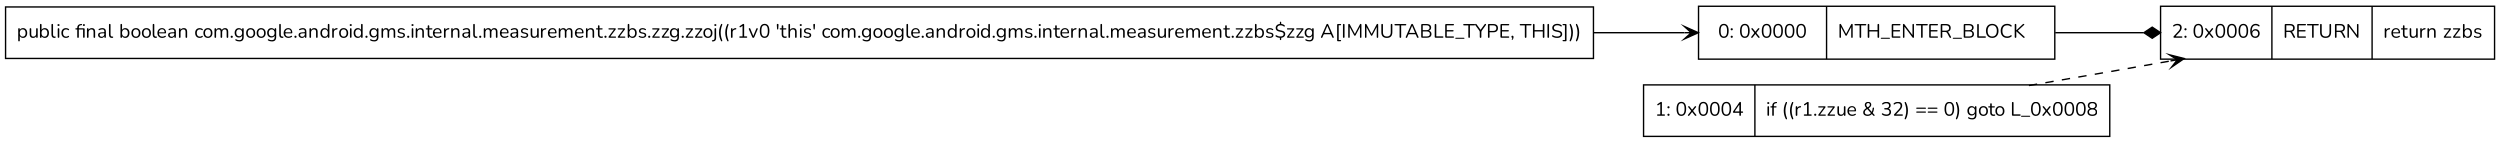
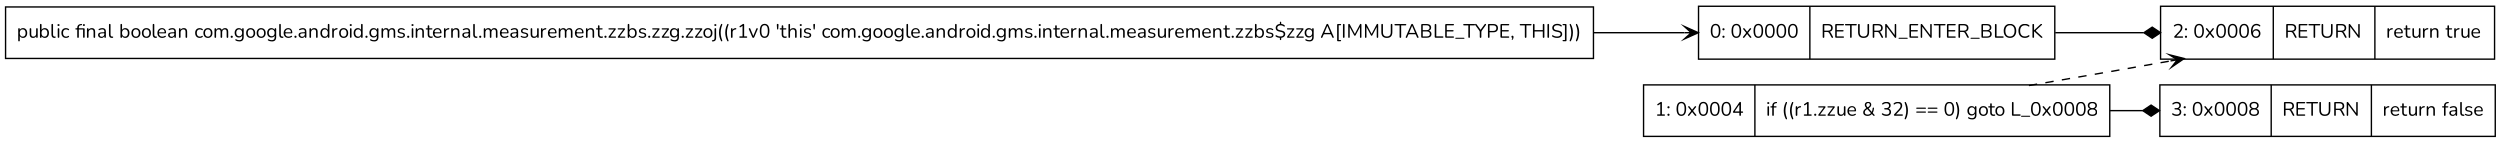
(1932, 32) -> (1932, 32)
(2433, 32) -> (2434, 32)
none -> (2328, 111)
